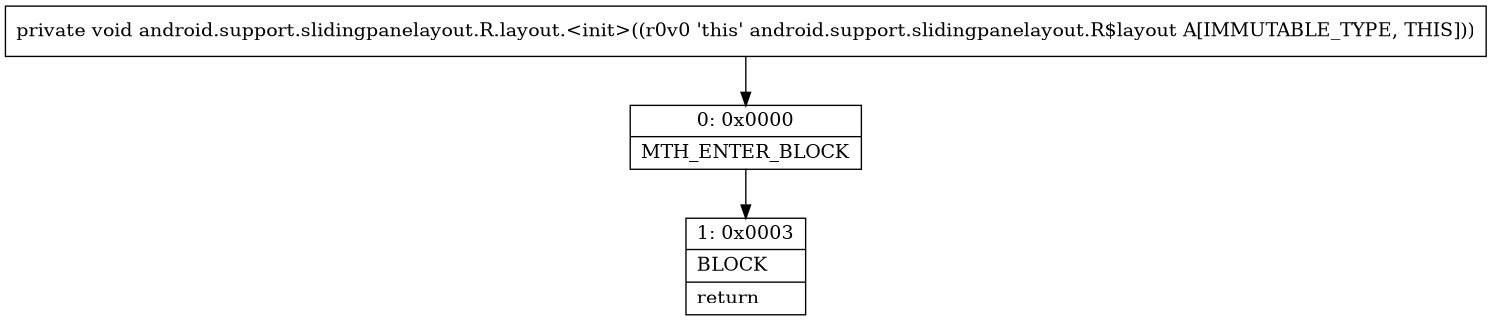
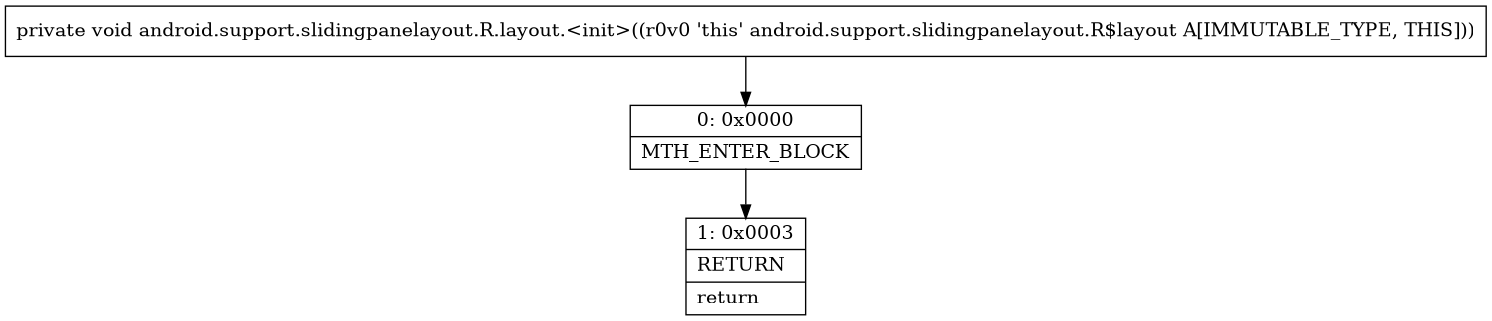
(732, 265) -> (741, 265)
